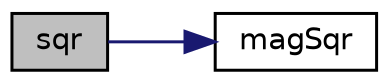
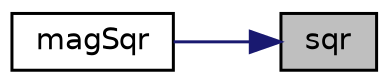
(147, 42) -> (212, 42)
